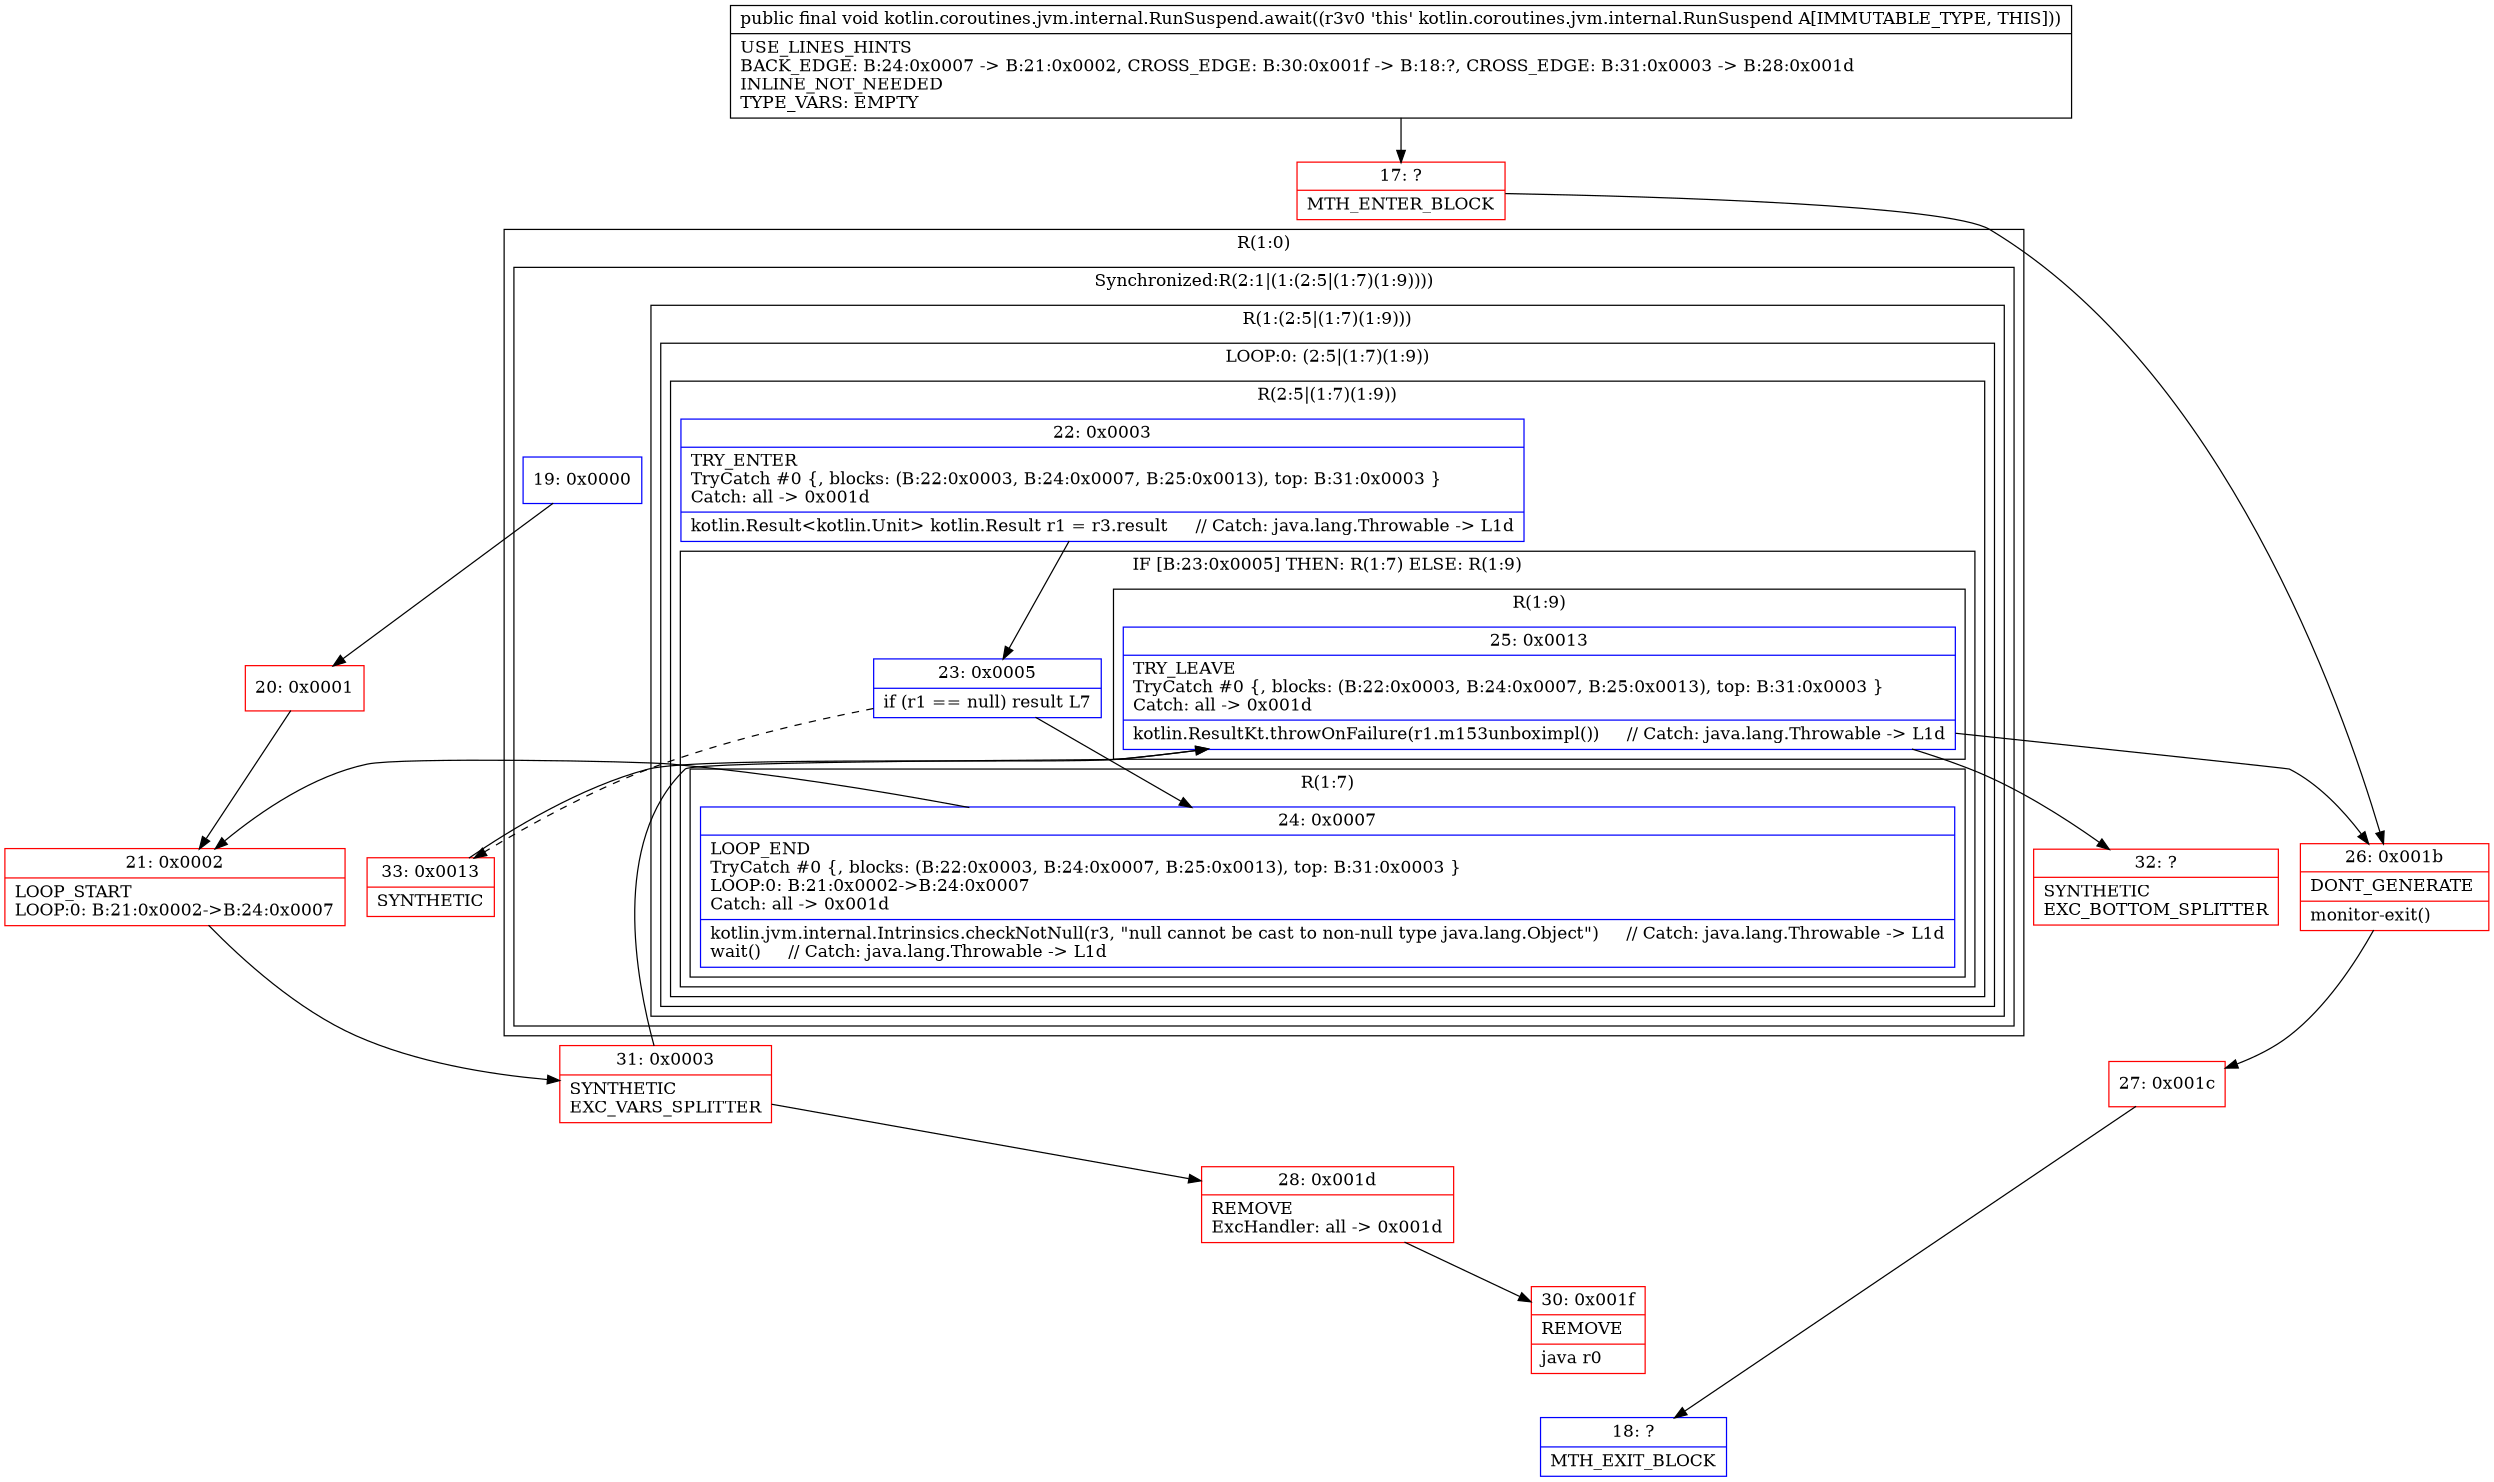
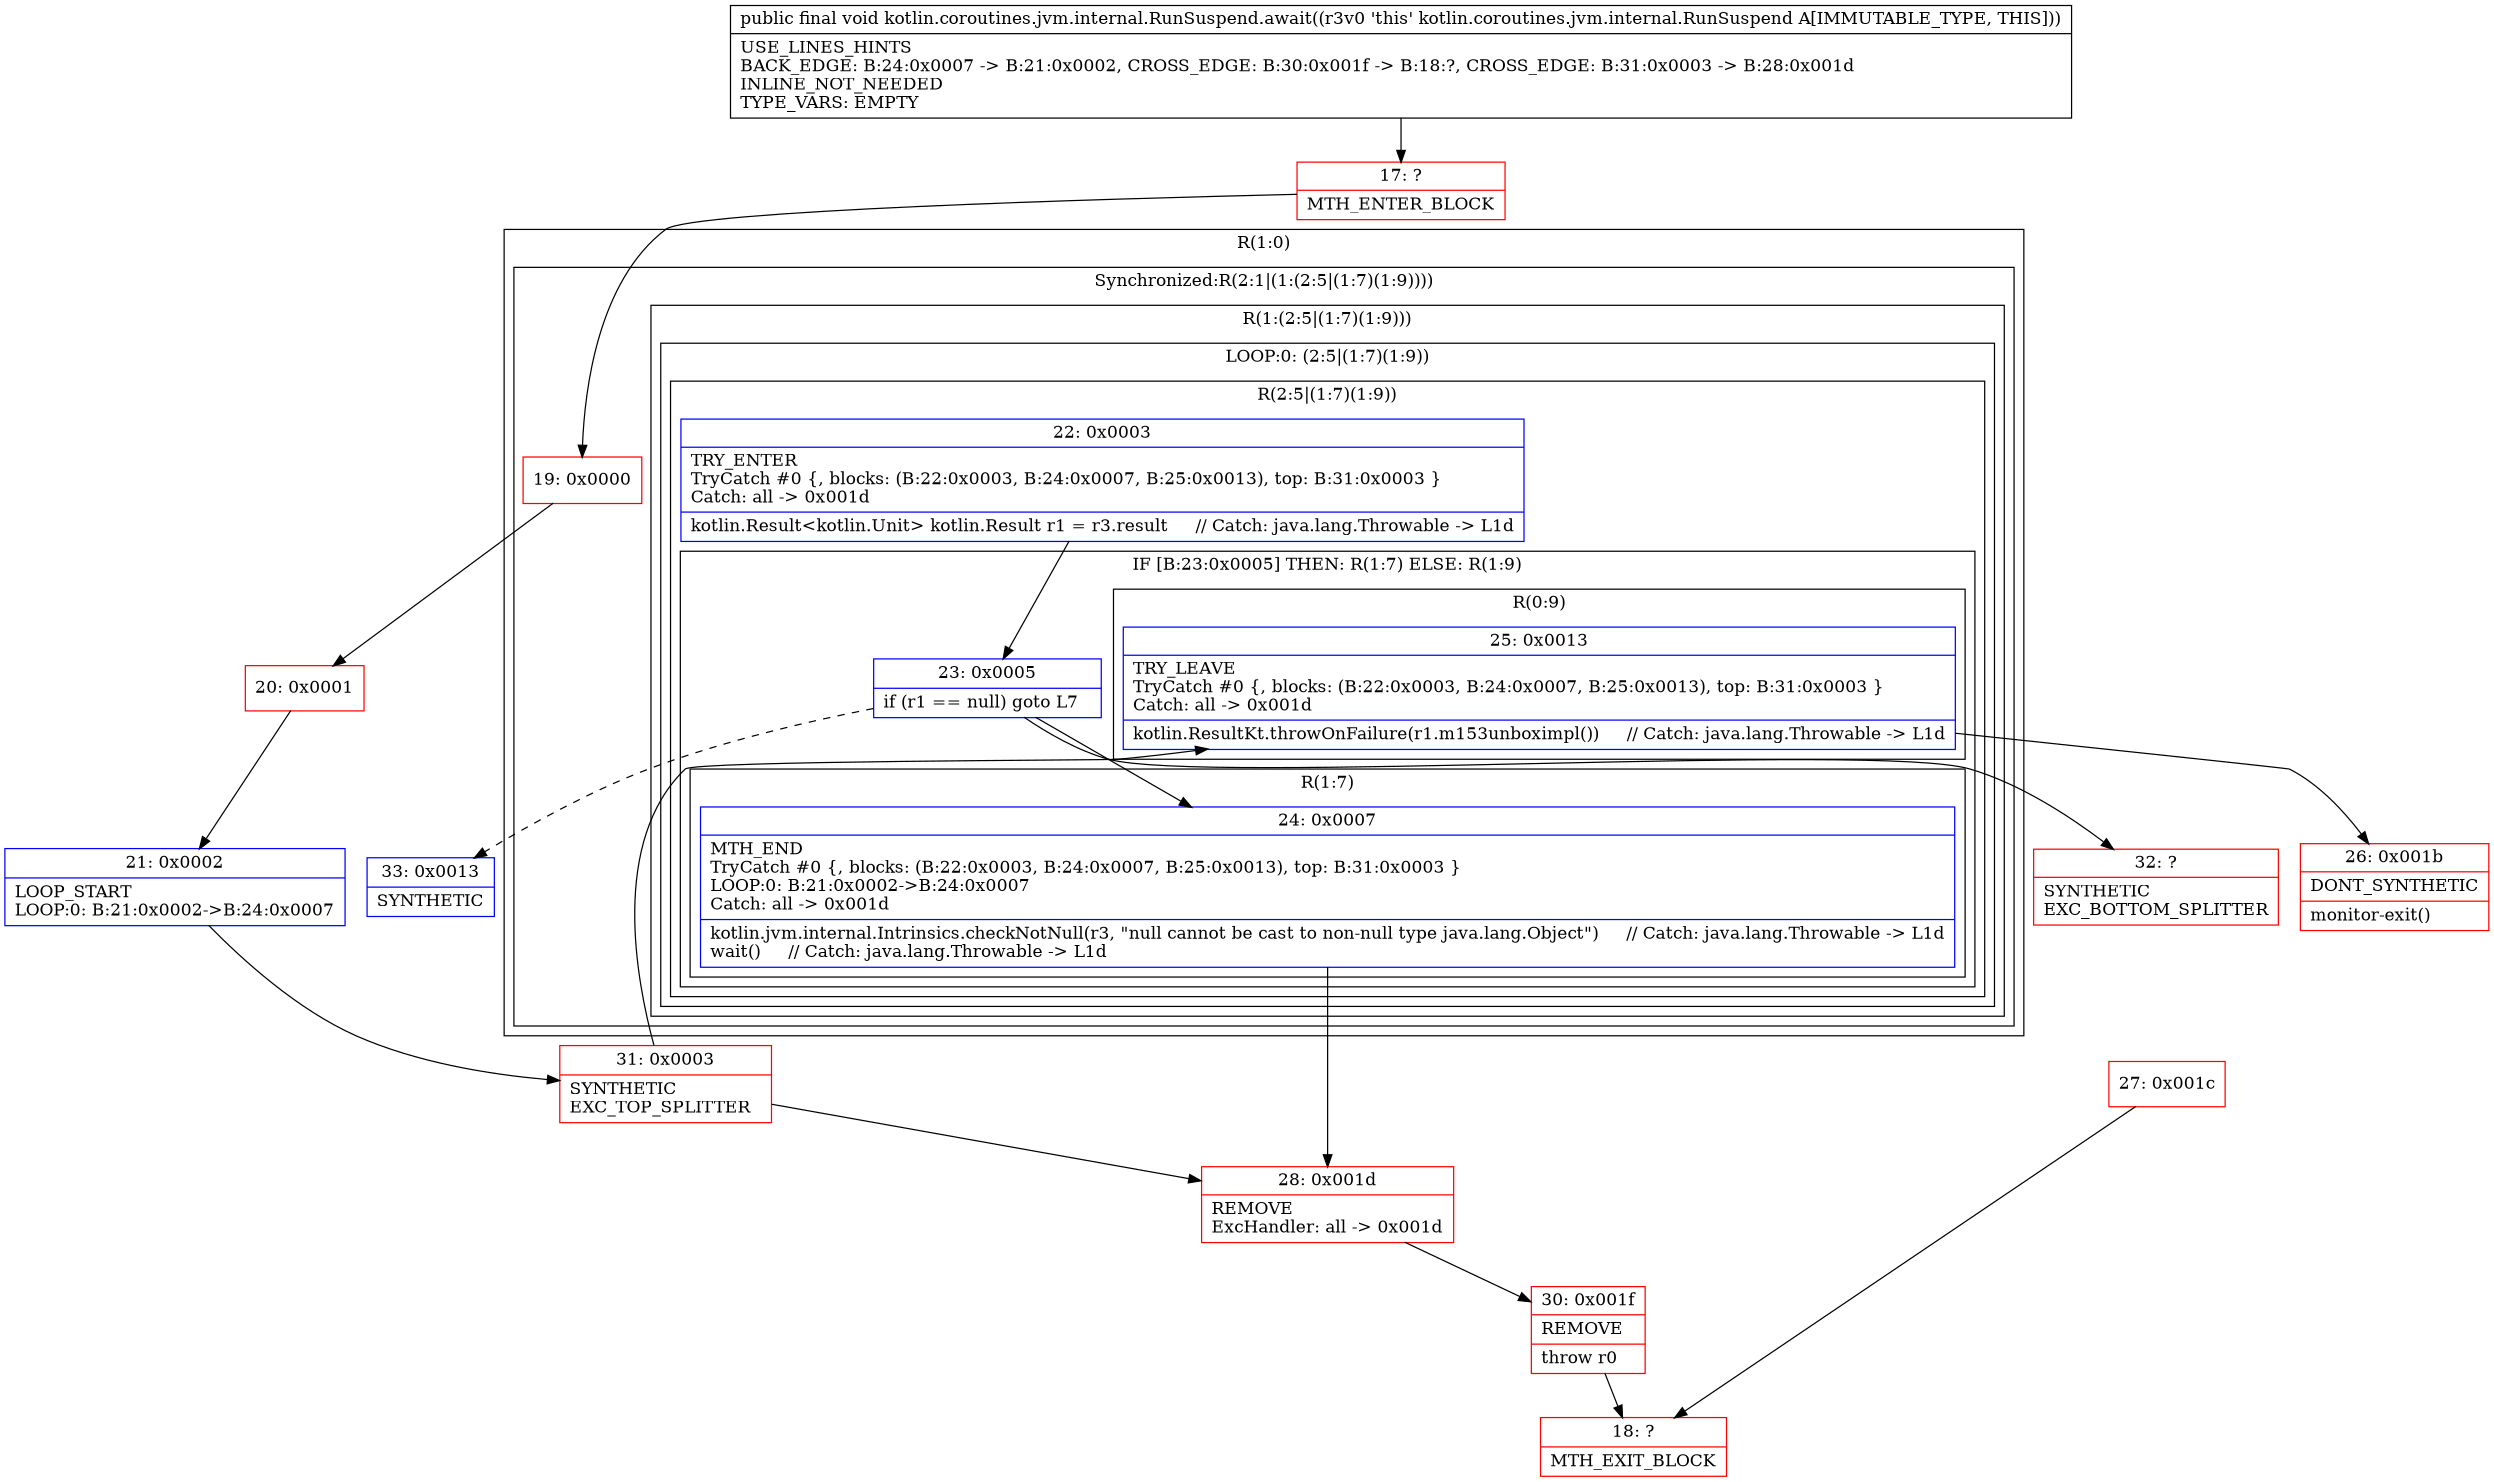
(2086, 305) -> (862, 209)
(582, 480) -> (582, 480)
(1539, 603) -> (1539, 603)
(987, 702) -> (981, 702)
(588, 761) -> (1328, 1061)
(822, 761) -> none
(2033, 800) -> (1568, 763)
(760, 849) -> (757, 849)
(2392, 886) -> (2395, 886)
(175, 887) -> (175, 887)
(431, 887) -> (431, 887)
(2317, 1010) -> none
(666, 1107) -> (660, 1107)
(1572, 1358) -> (1580, 1358)
none -> (1611, 1390)
(1634, 1447) -> (1634, 1447)
